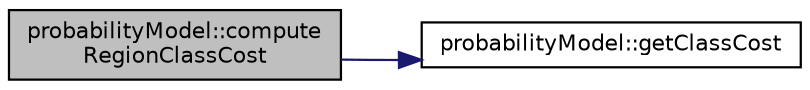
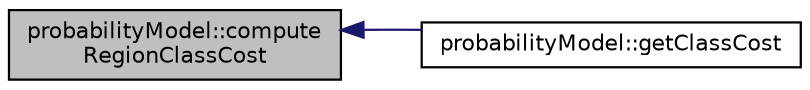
(370, 60) -> (393, 30)
